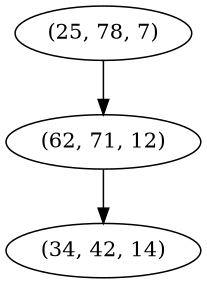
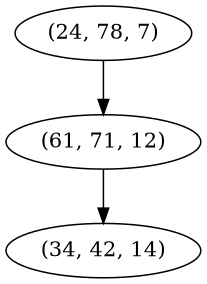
(103, 33) -> (103, 33)
(103, 142) -> (103, 142)
